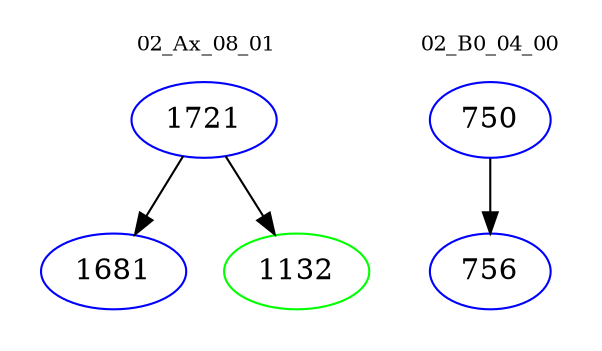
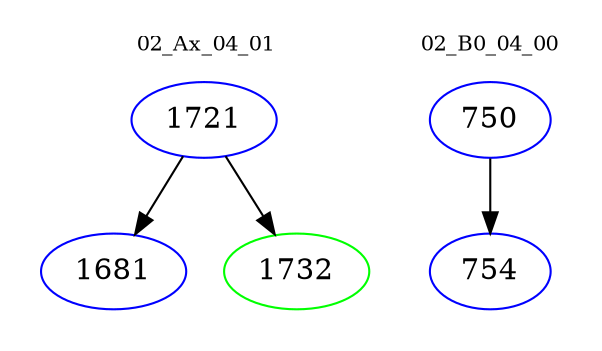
(206, 45) -> (206, 45)
(297, 271) -> (297, 271)
(490, 271) -> (490, 271)
